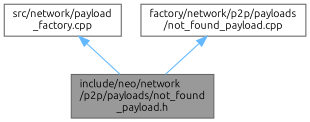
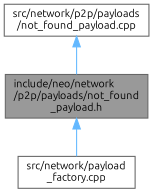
(223, 20) -> (77, 20)
(104, 59) -> (77, 143)
